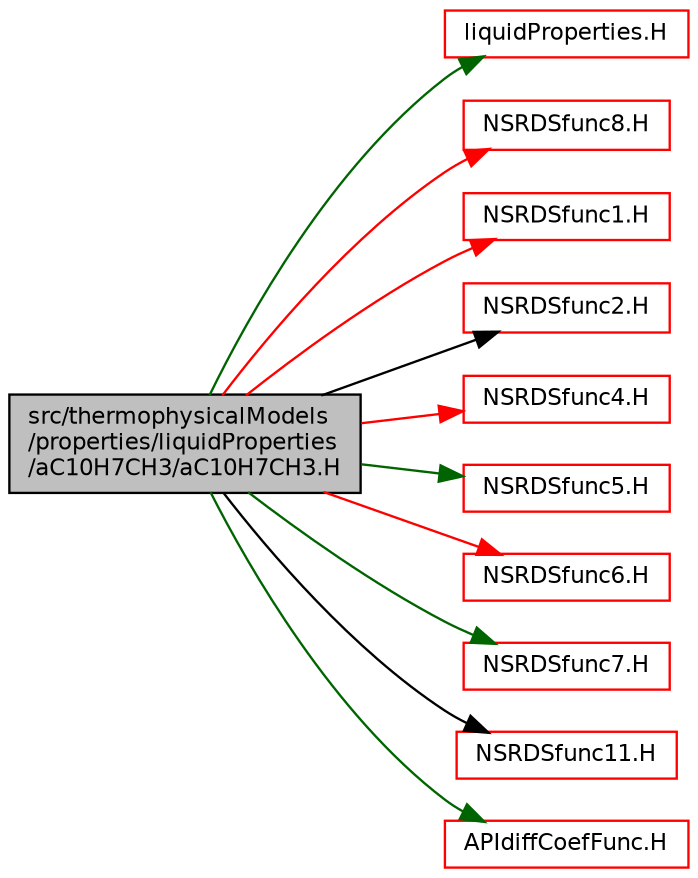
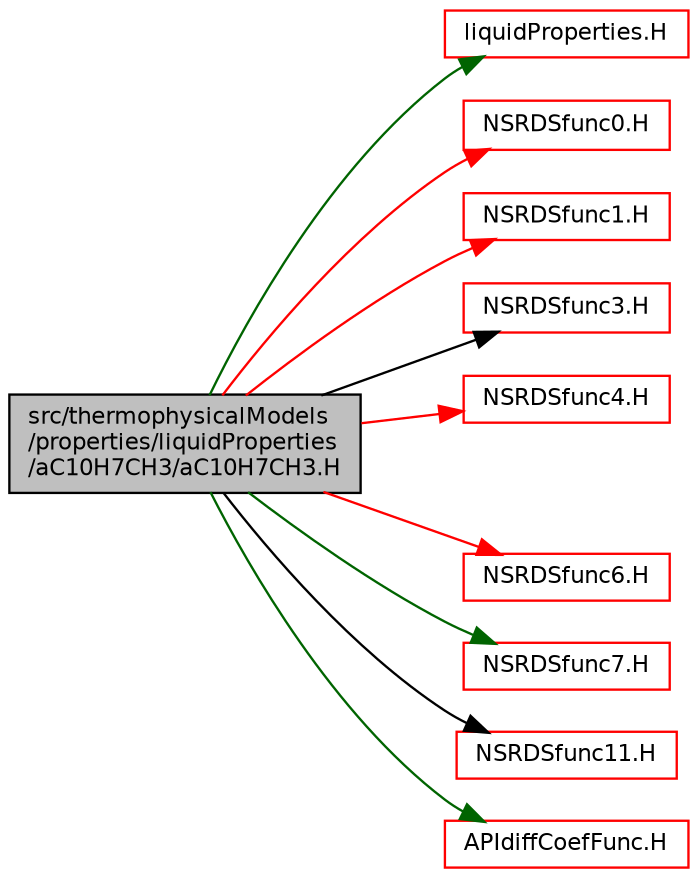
(567, 125) -> (567, 125)
(567, 308) -> (567, 308)
(567, 488) -> none
